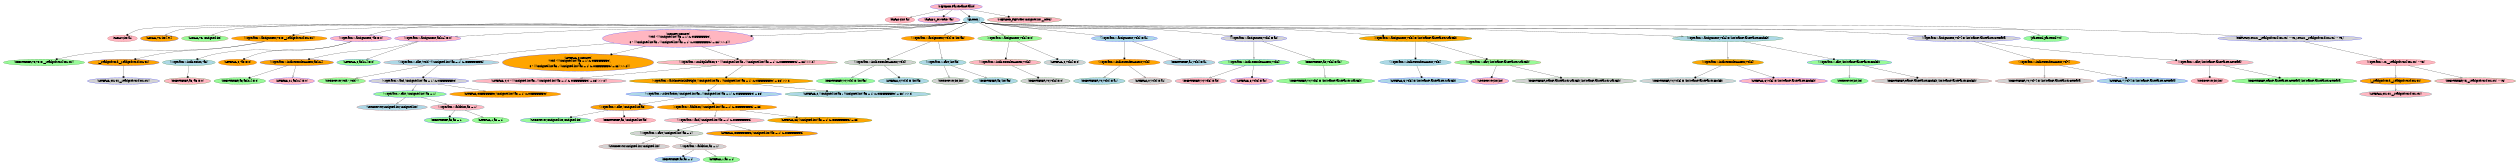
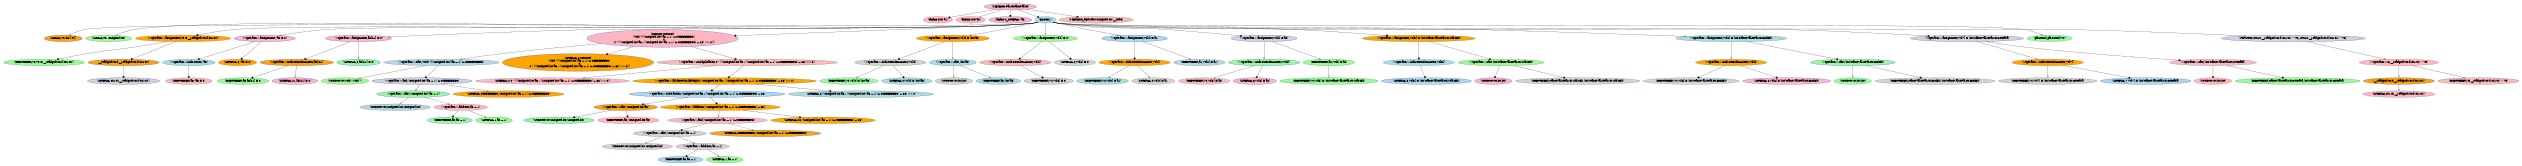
(939, 20) -> (1010, 20)
(547, 24) -> (973, 13)
